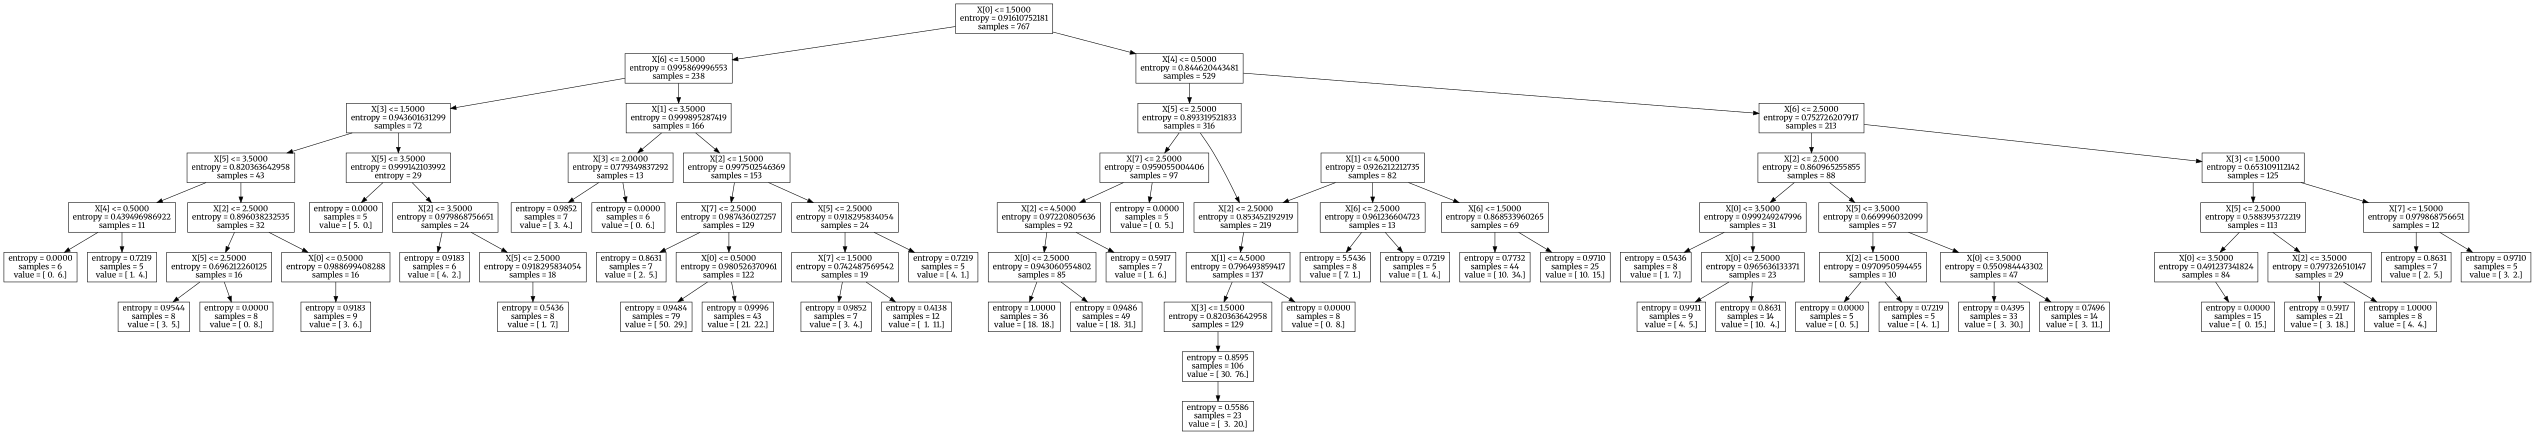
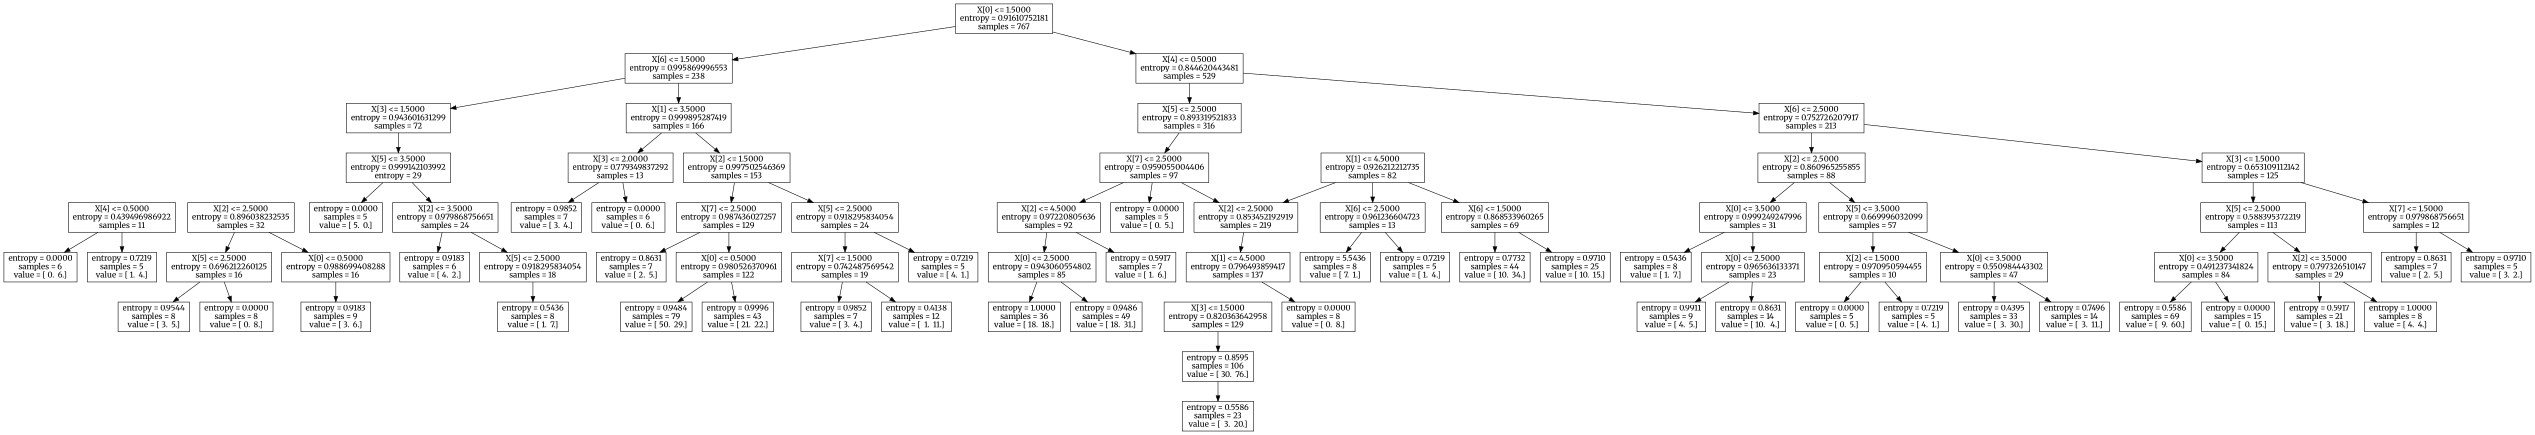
(1220, 164) -> (1198, 191)
(241, 168) -> none
(1229, 289) -> none
none -> (2155, 317)
